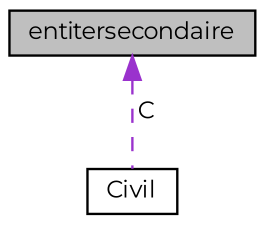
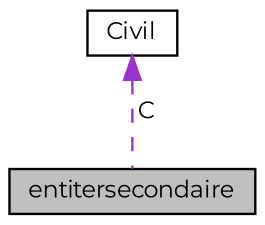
(132, 125) -> (132, 125)
